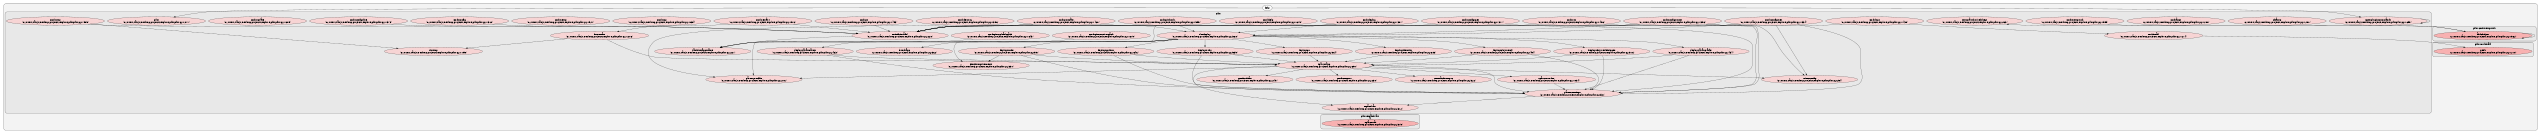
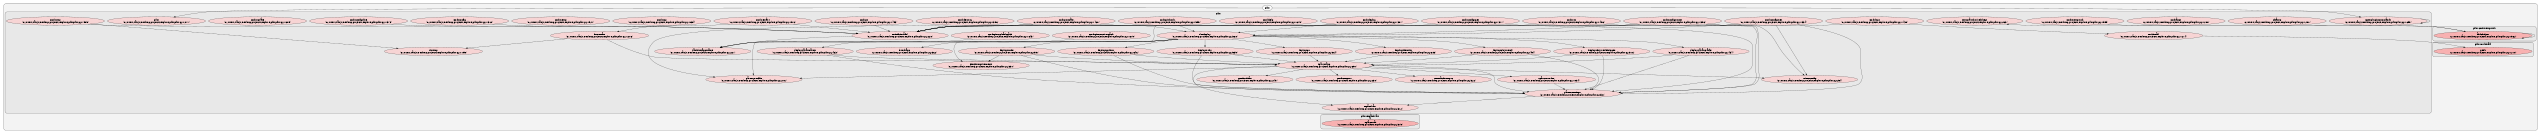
(1267, 8) -> (1267, 8)
